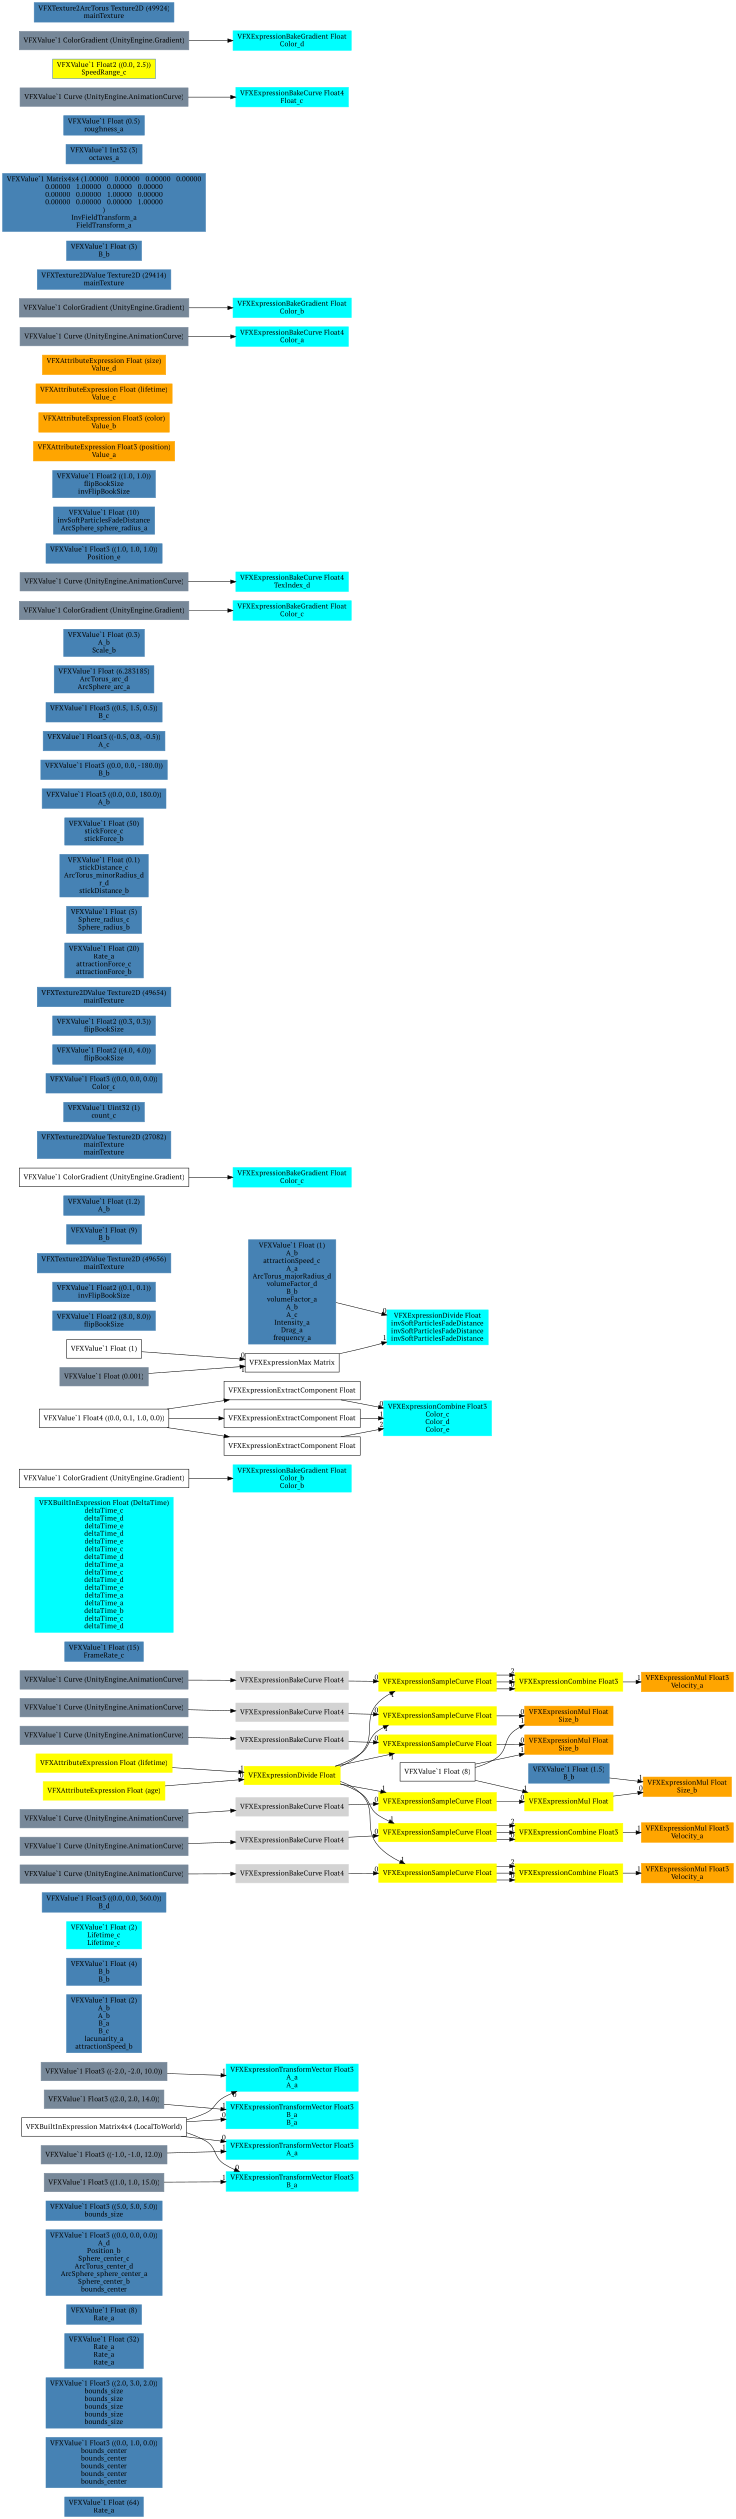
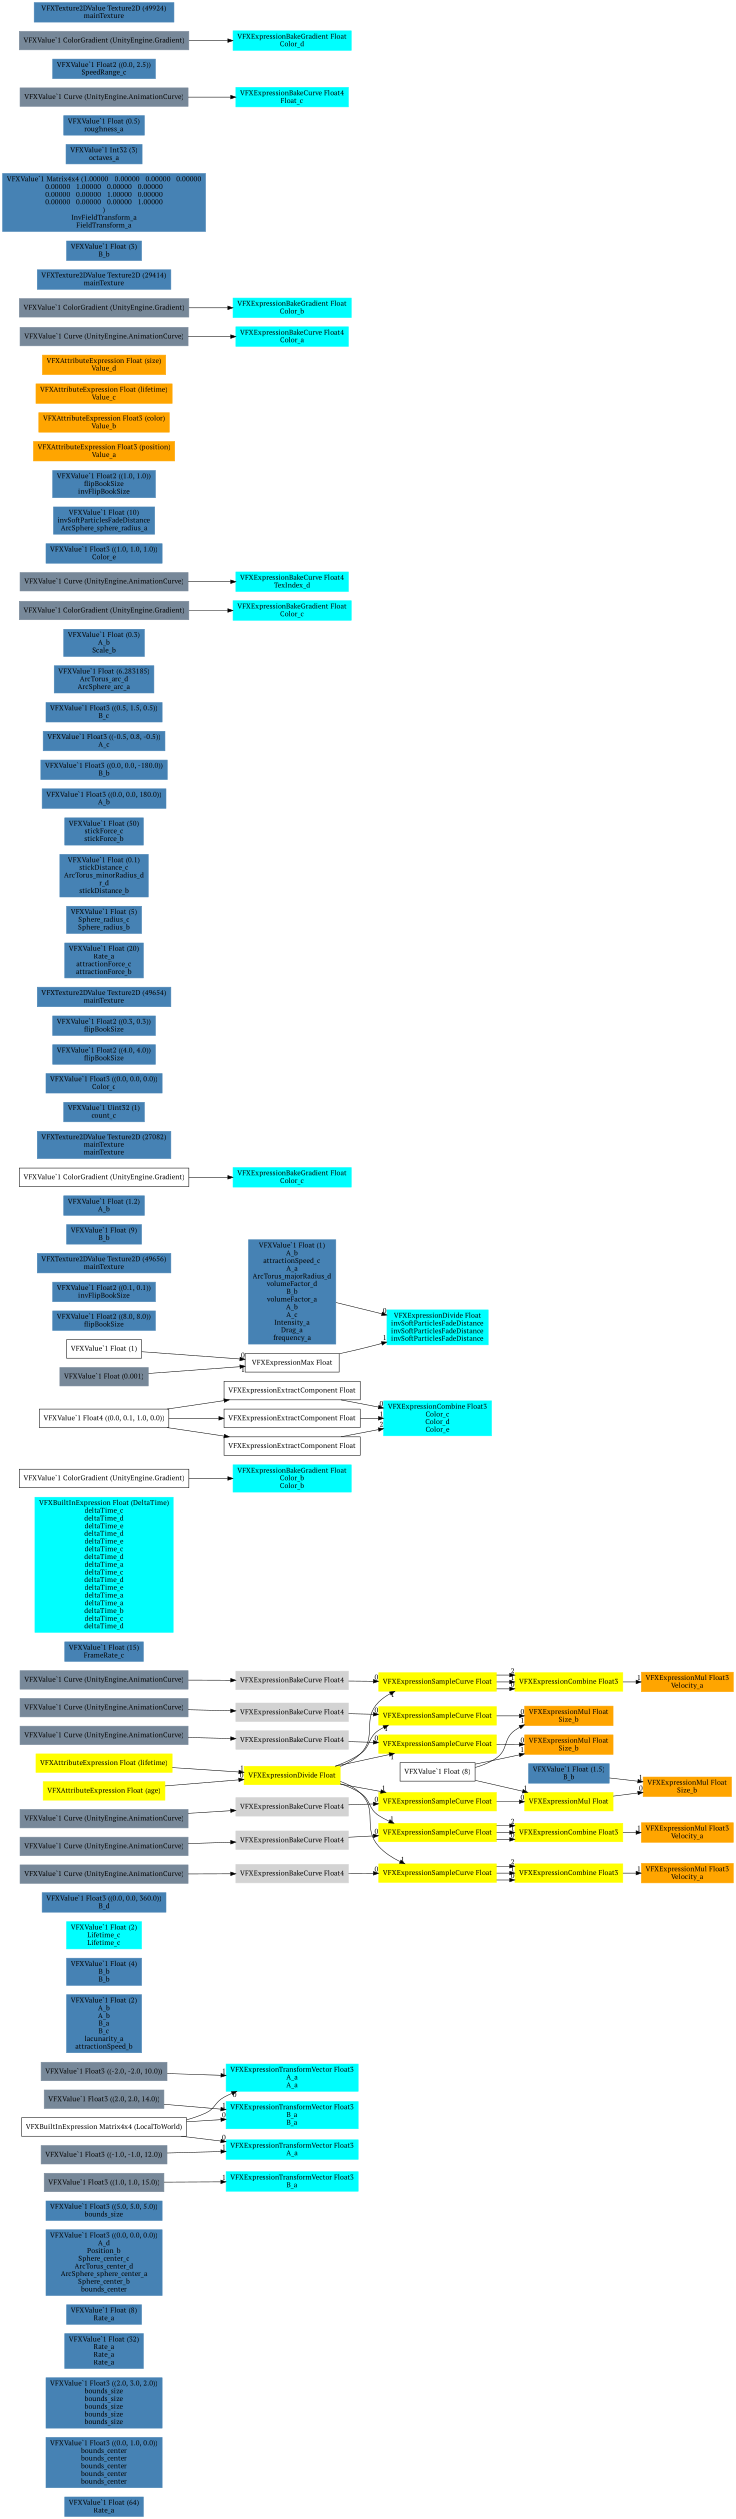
(104, 12) -> (104, 12)
(104, 69) -> (104, 69)
(104, 553) -> (104, 553)
(292, 1363) -> (292, 1363)
(213, 2148) -> none
